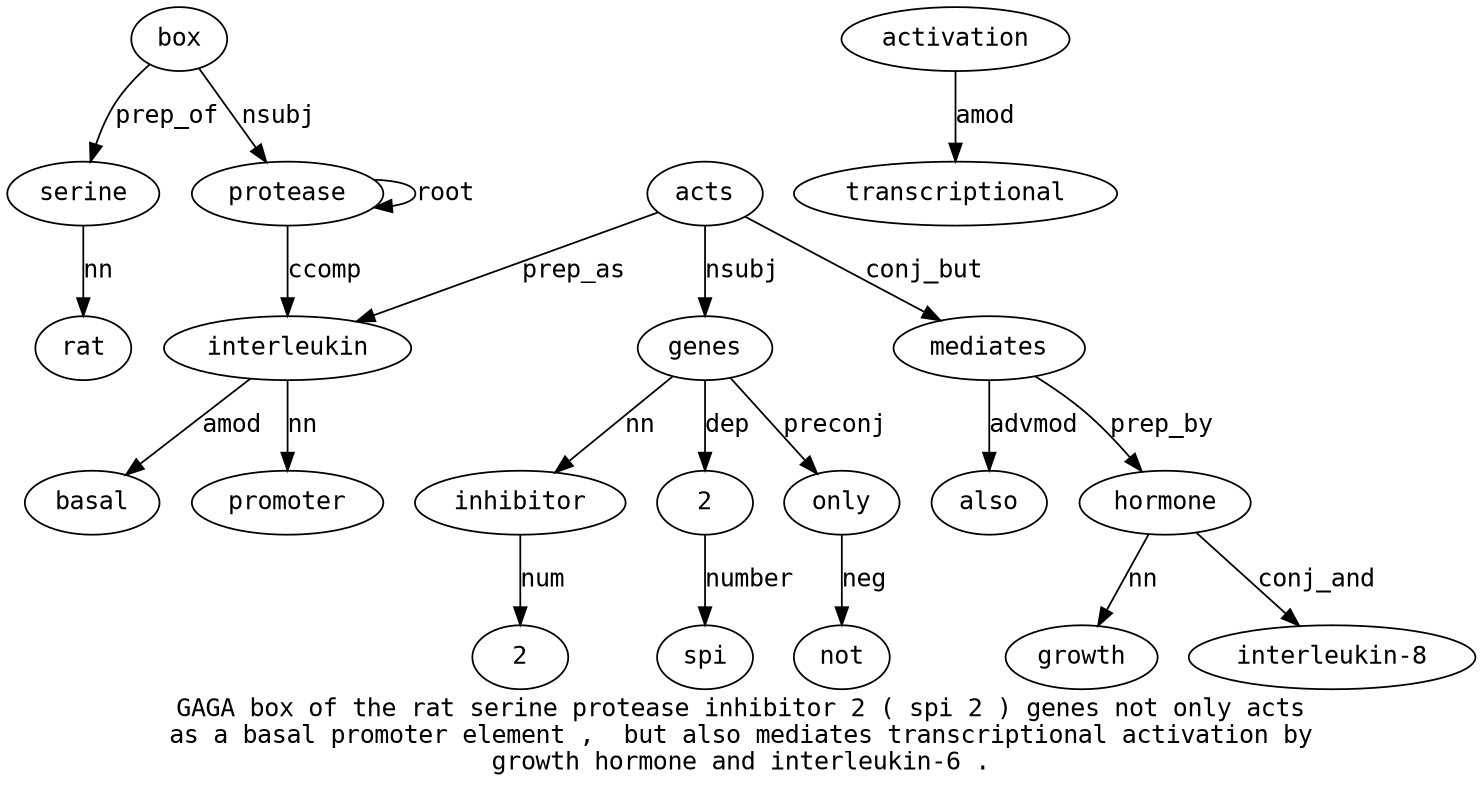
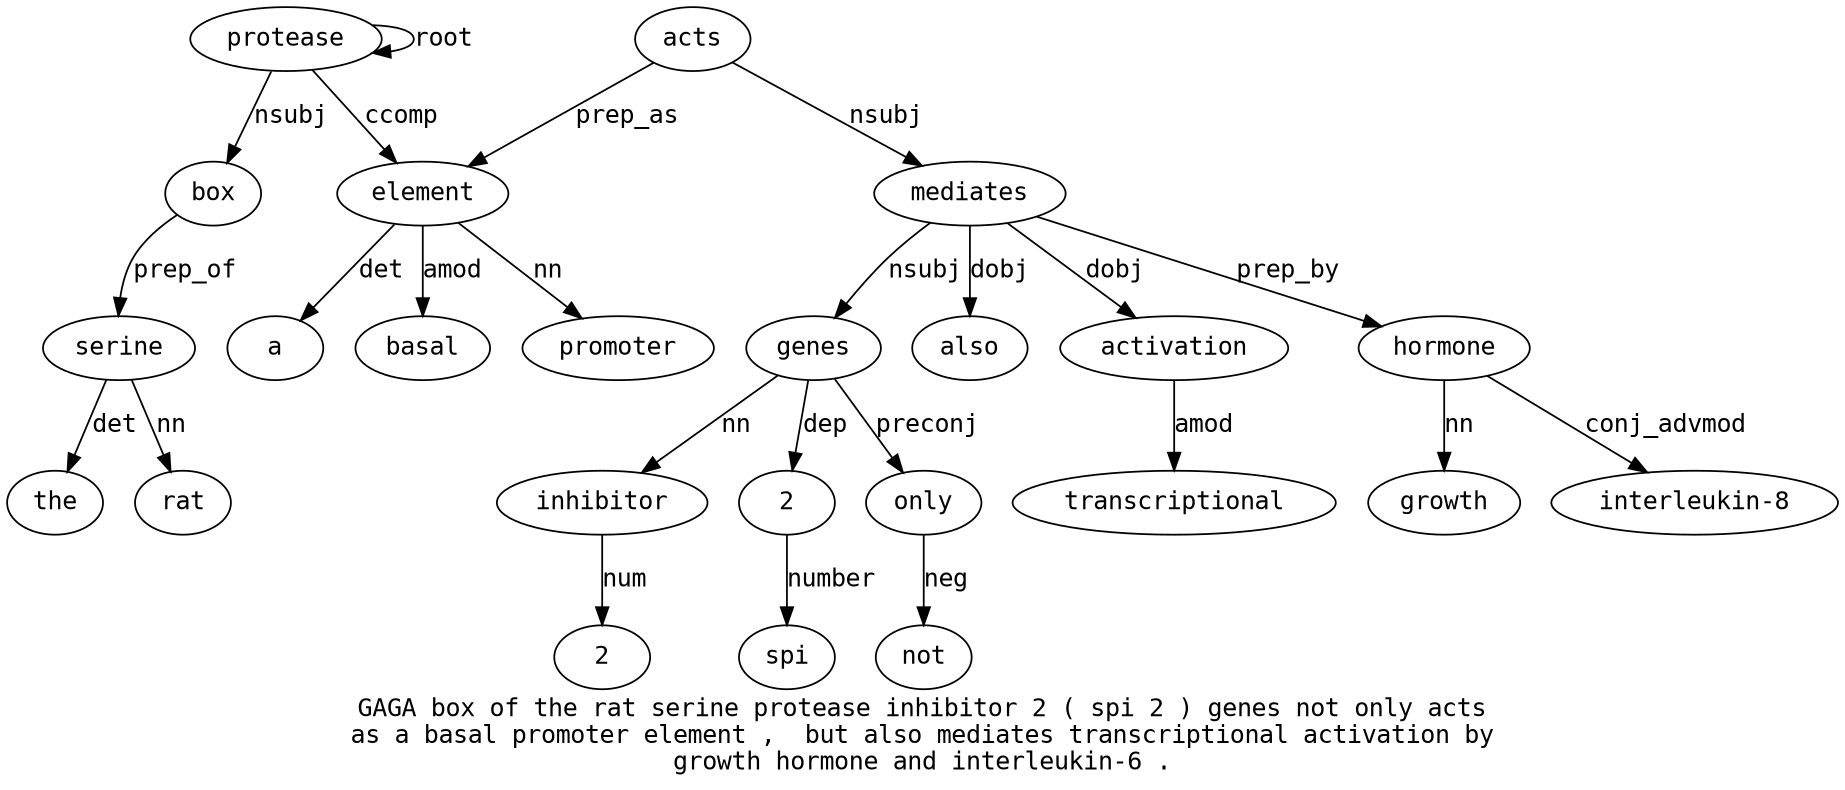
(227, 108) -> (253, 109)
(705, 262) -> (885, 260)
none -> (1064, 265)
(924, 271) -> (886, 116)
none -> (275, 348)
(288, 348) -> (423, 194)
(1034, 425) -> (1000, 271)
none -> (55, 503)
(1317, 580) -> (1665, 425)
